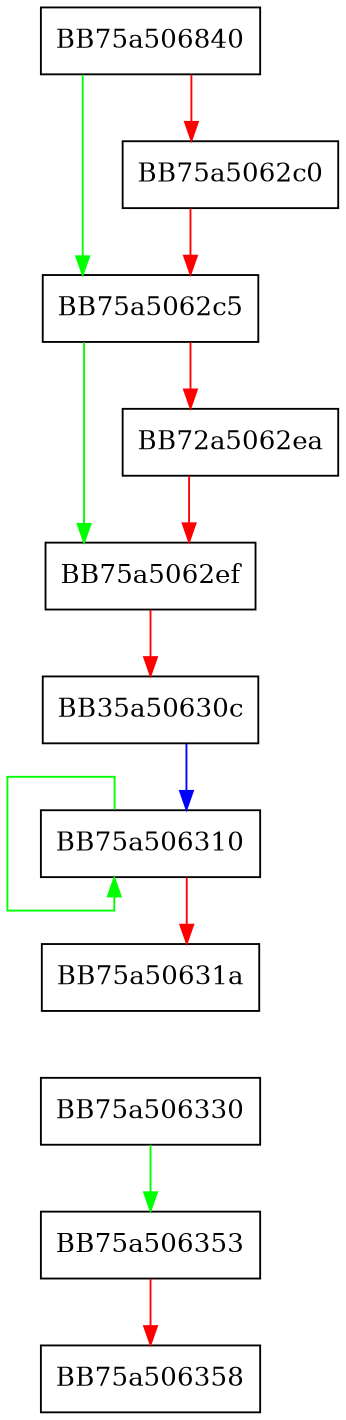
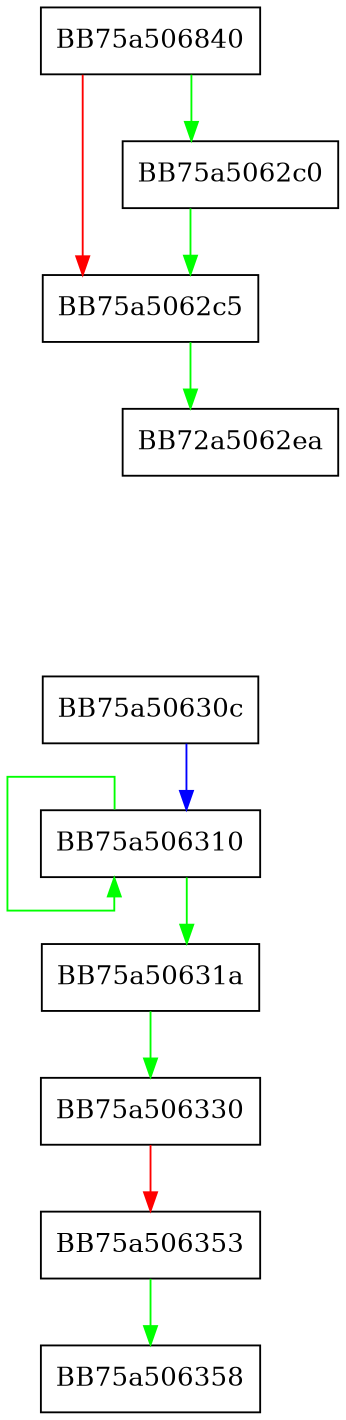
(191, 98) -> (191, 98)
(83, 166) -> (83, 166)
(190, 232) -> (190, 232)
(190, 366) -> (190, 366)
(151, 576) -> none
(151, 710) -> (151, 710)
(187, 901) -> (187, 901)
none -> (151, 1035)
(151, 1169) -> (151, 1169)
(151, 1302) -> (151, 1302)
